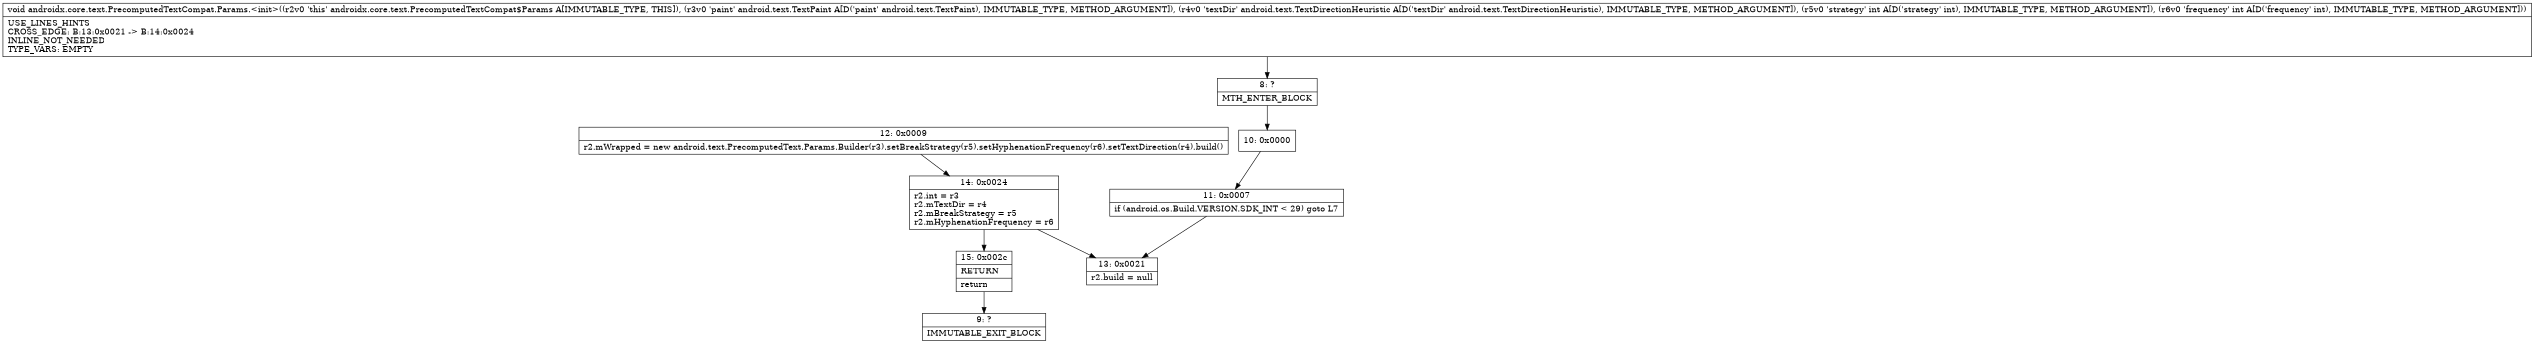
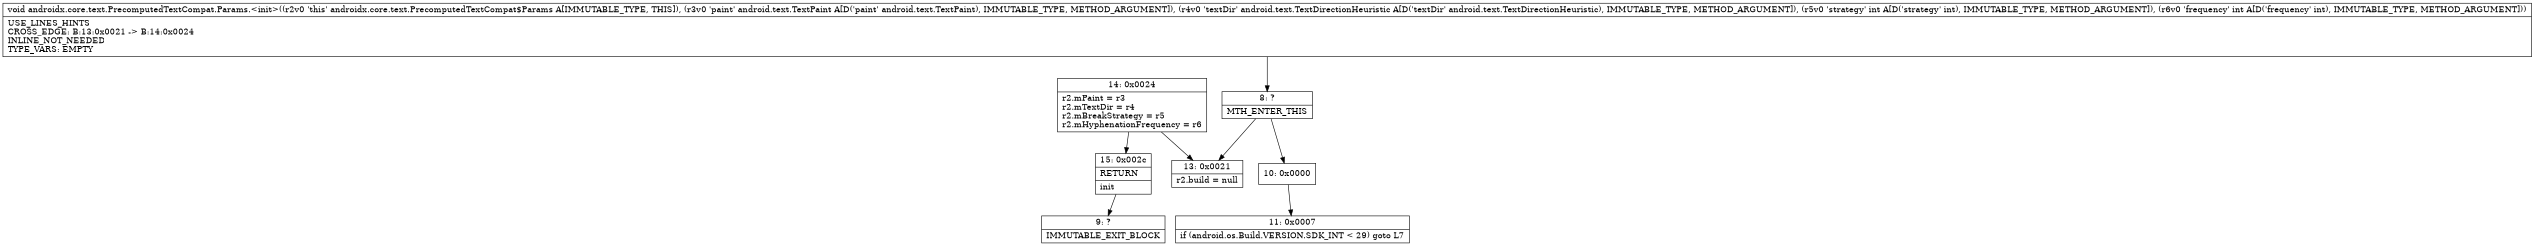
(1267, 98) -> (1267, 112)
(904, 141) -> none
(937, 196) -> (1094, 98)
(1177, 235) -> (1239, 137)
(974, 285) -> (1107, 187)
